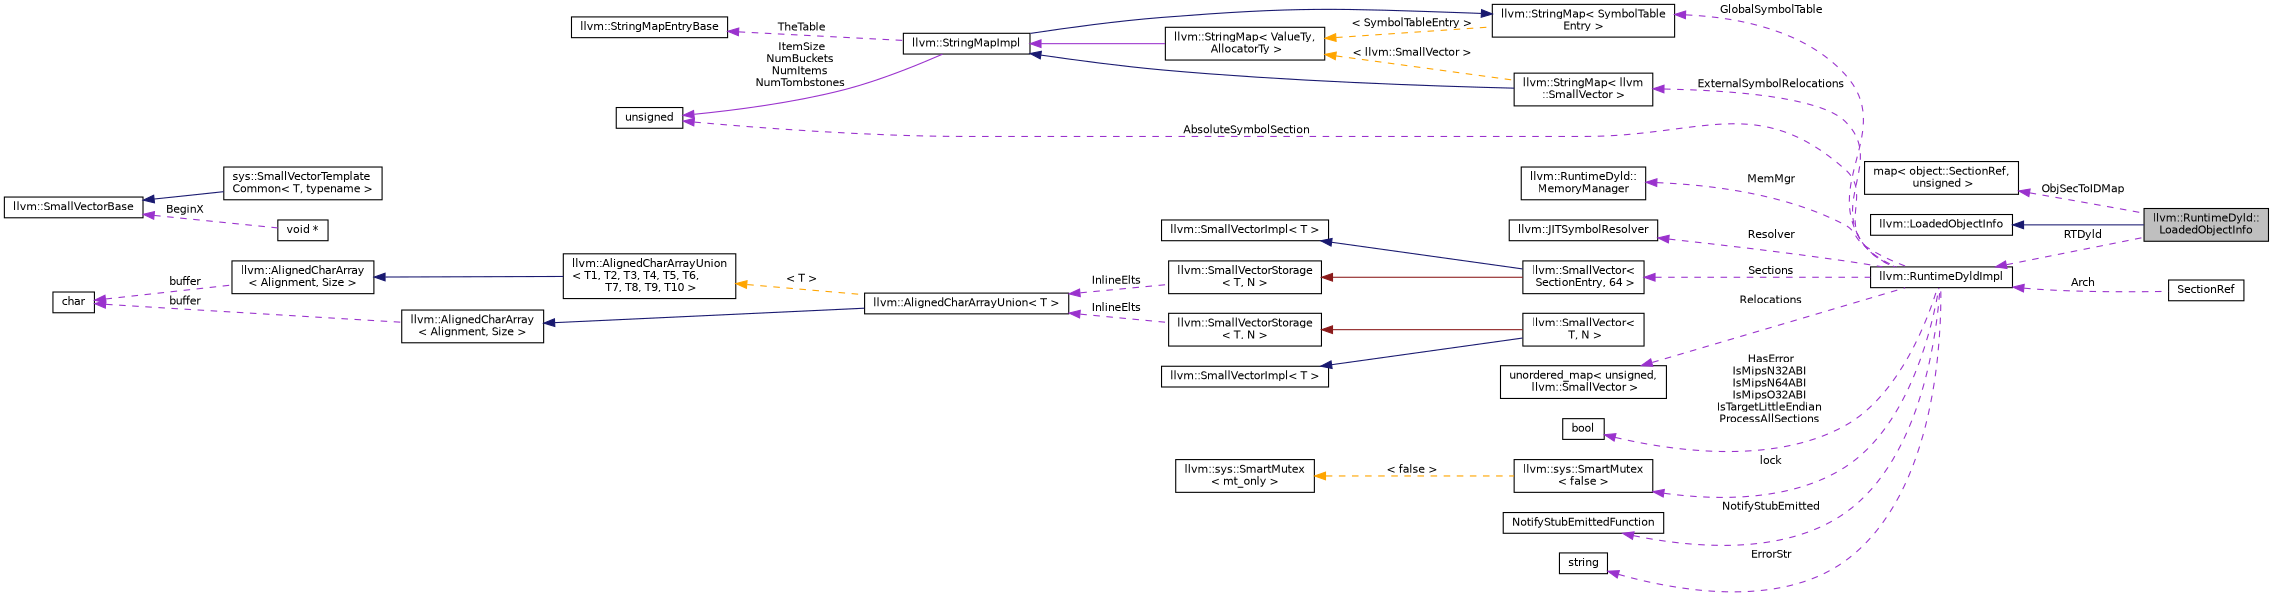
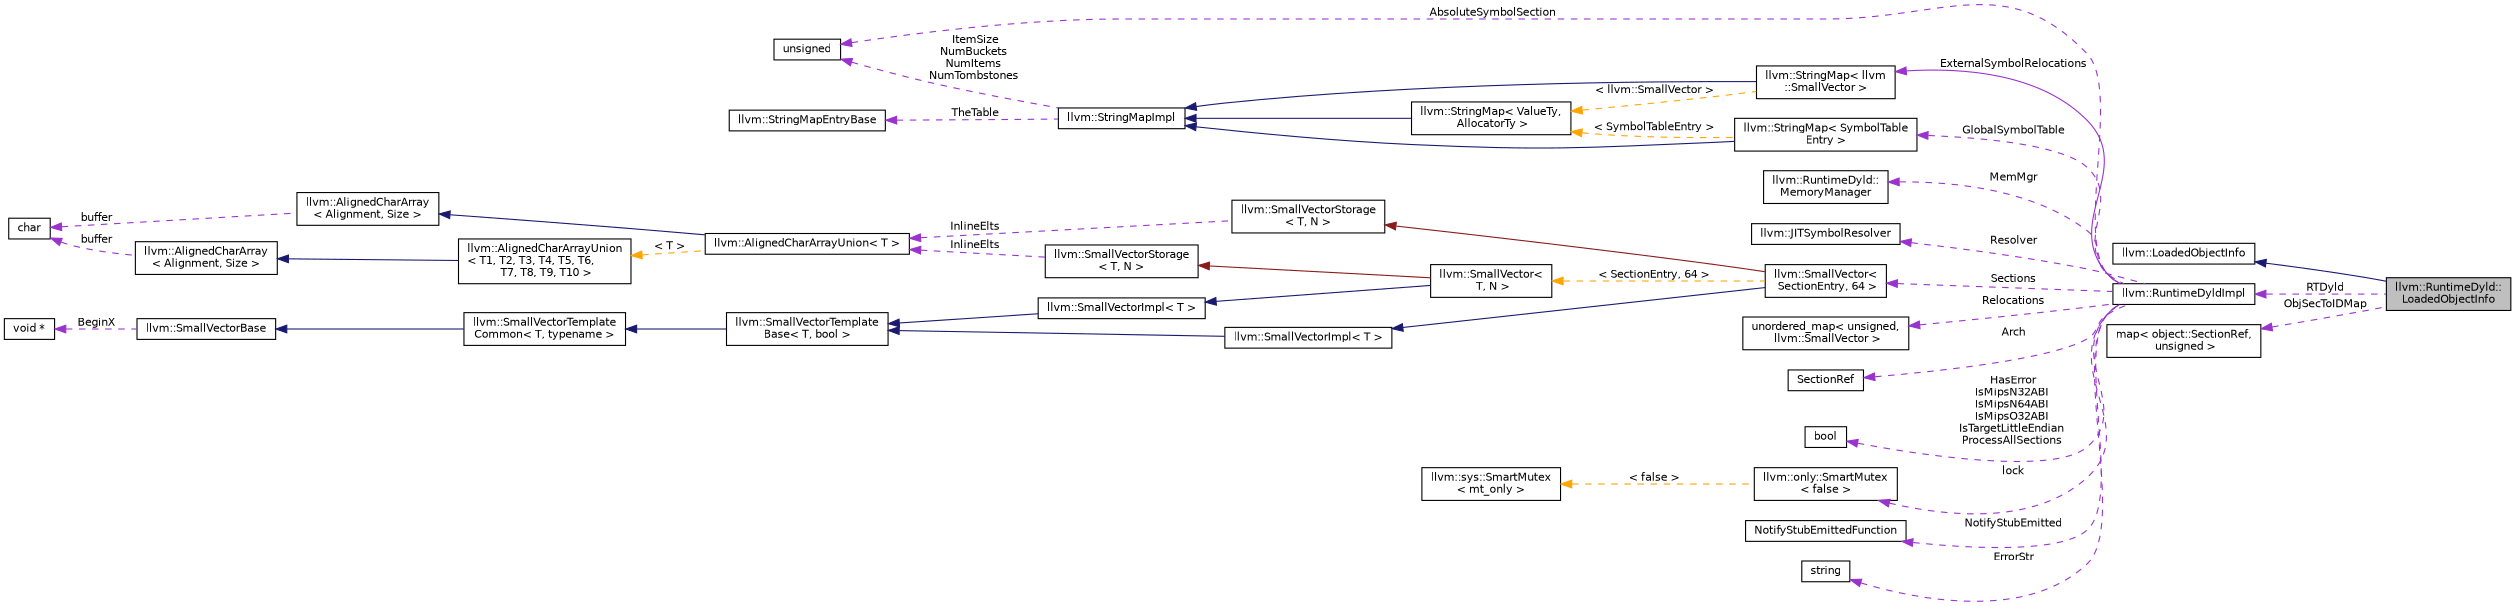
(1255, 11) -> (1465, 147)
(1103, 44) -> (1304, 118)
(821, 95) -> (954, 88)
(1838, 116) -> (2082, 116)
(303, 183) -> (545, 329)
(216, 222) -> (101, 329)
none -> (1664, 281)
(2096, 292) -> (2010, 360)
none -> (807, 329)
(1583, 476) -> (1826, 484)
